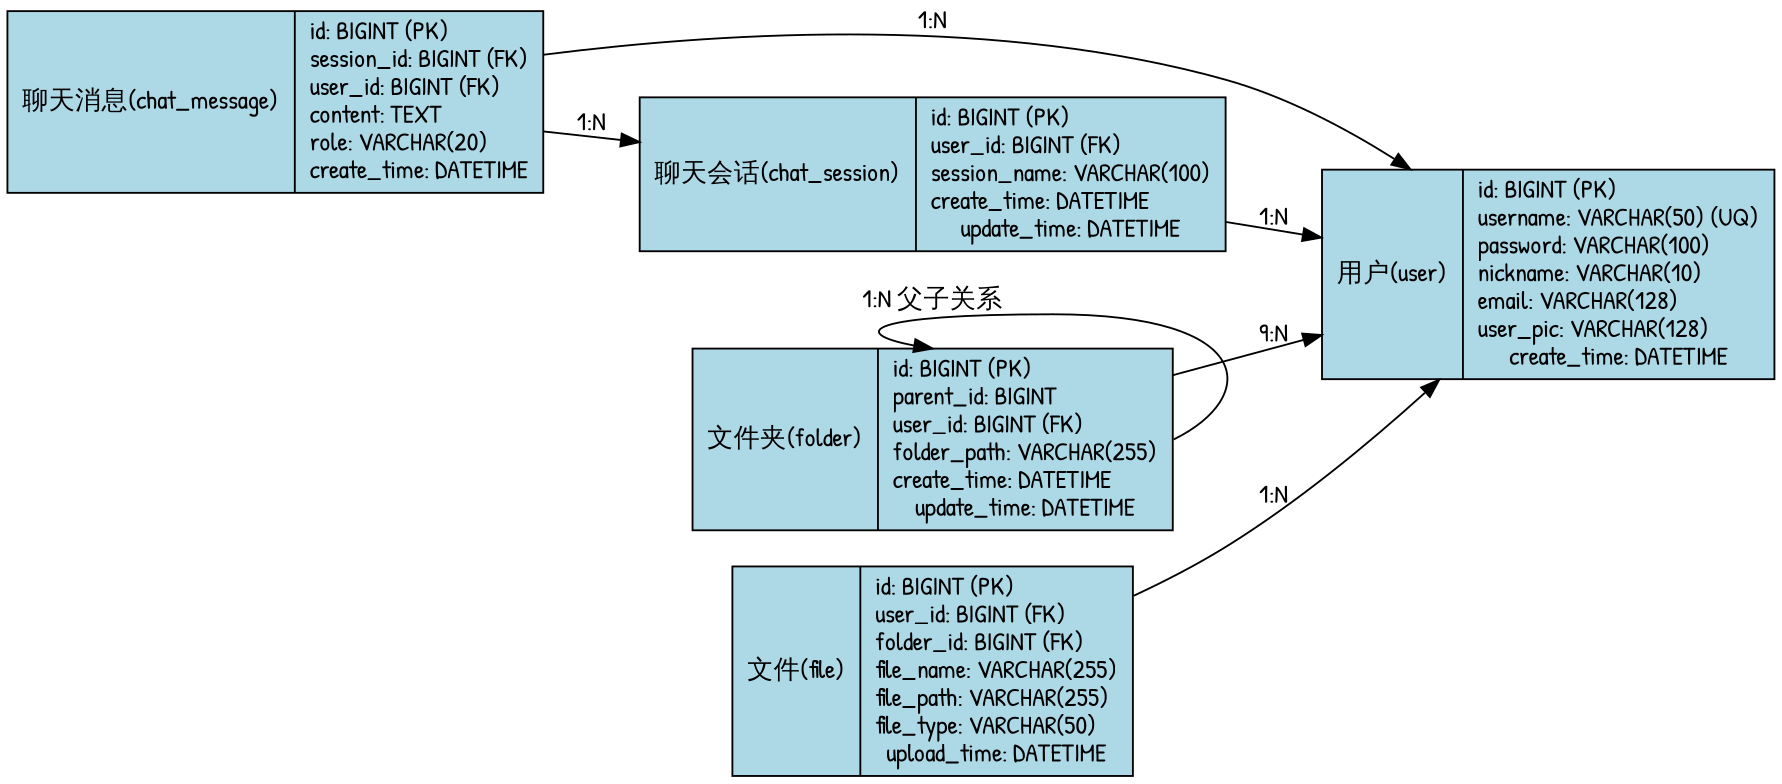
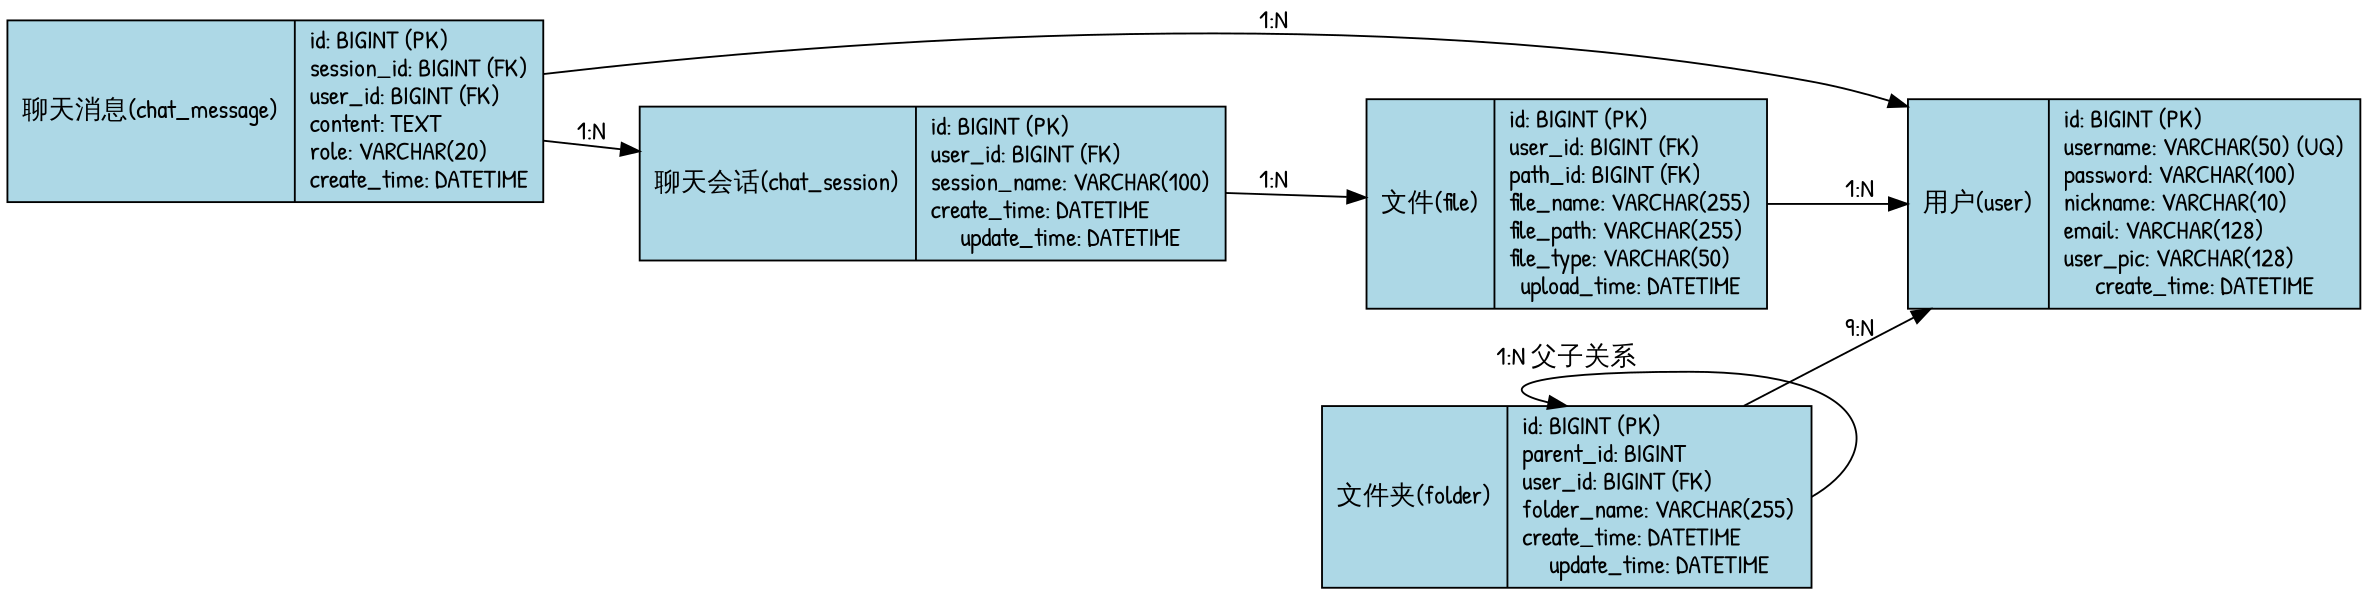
(1265, 228) -> (1286, 195)
(1025, 452) -> (1659, 510)
(980, 642) -> (1606, 175)
